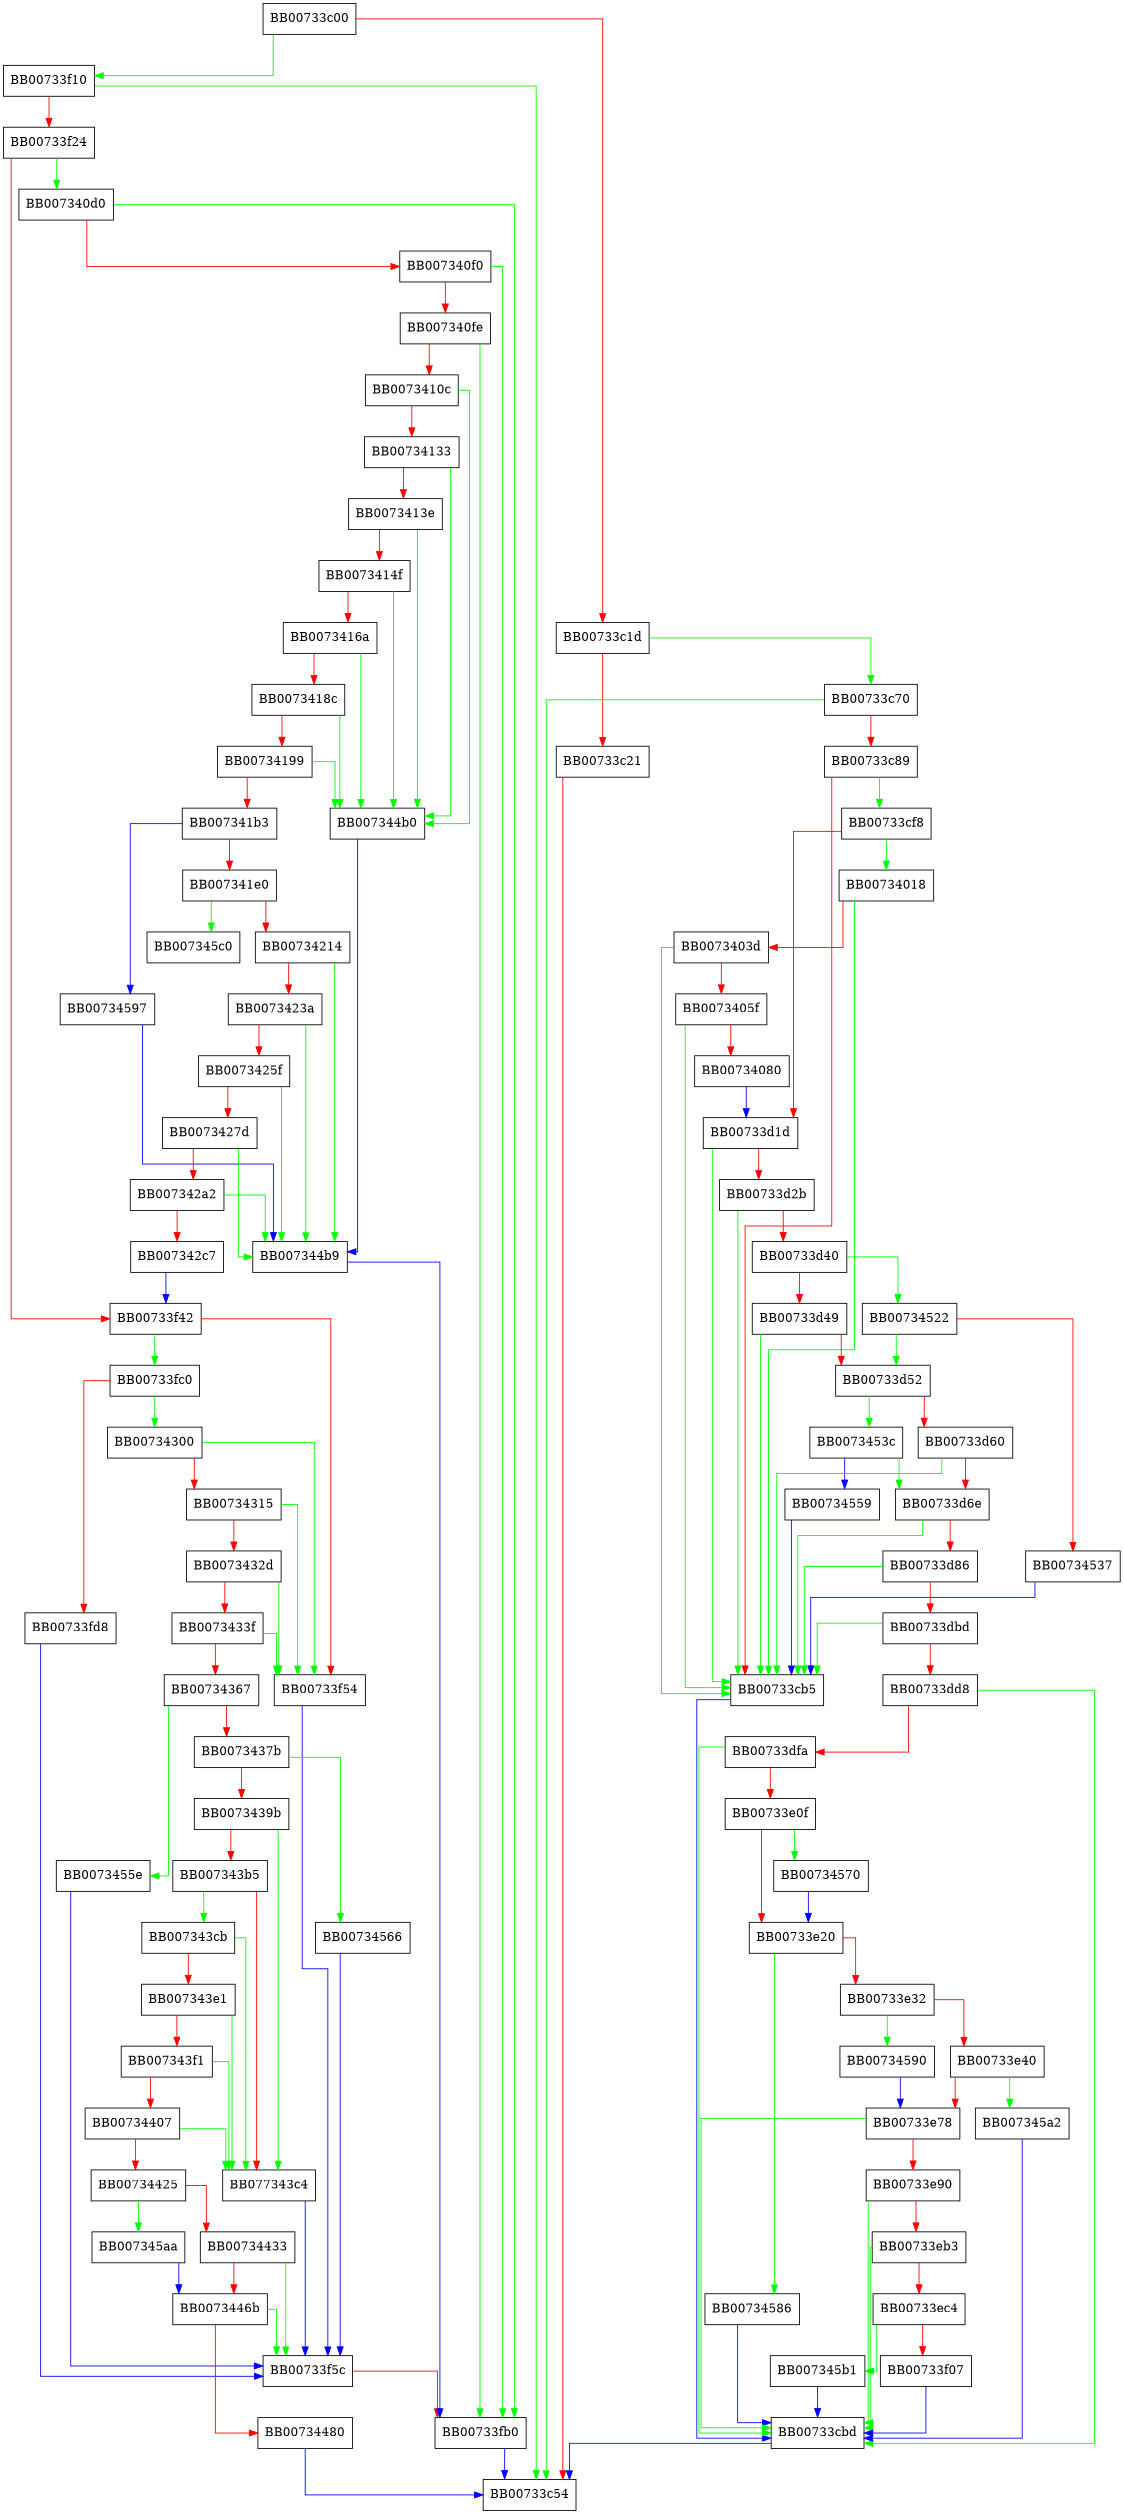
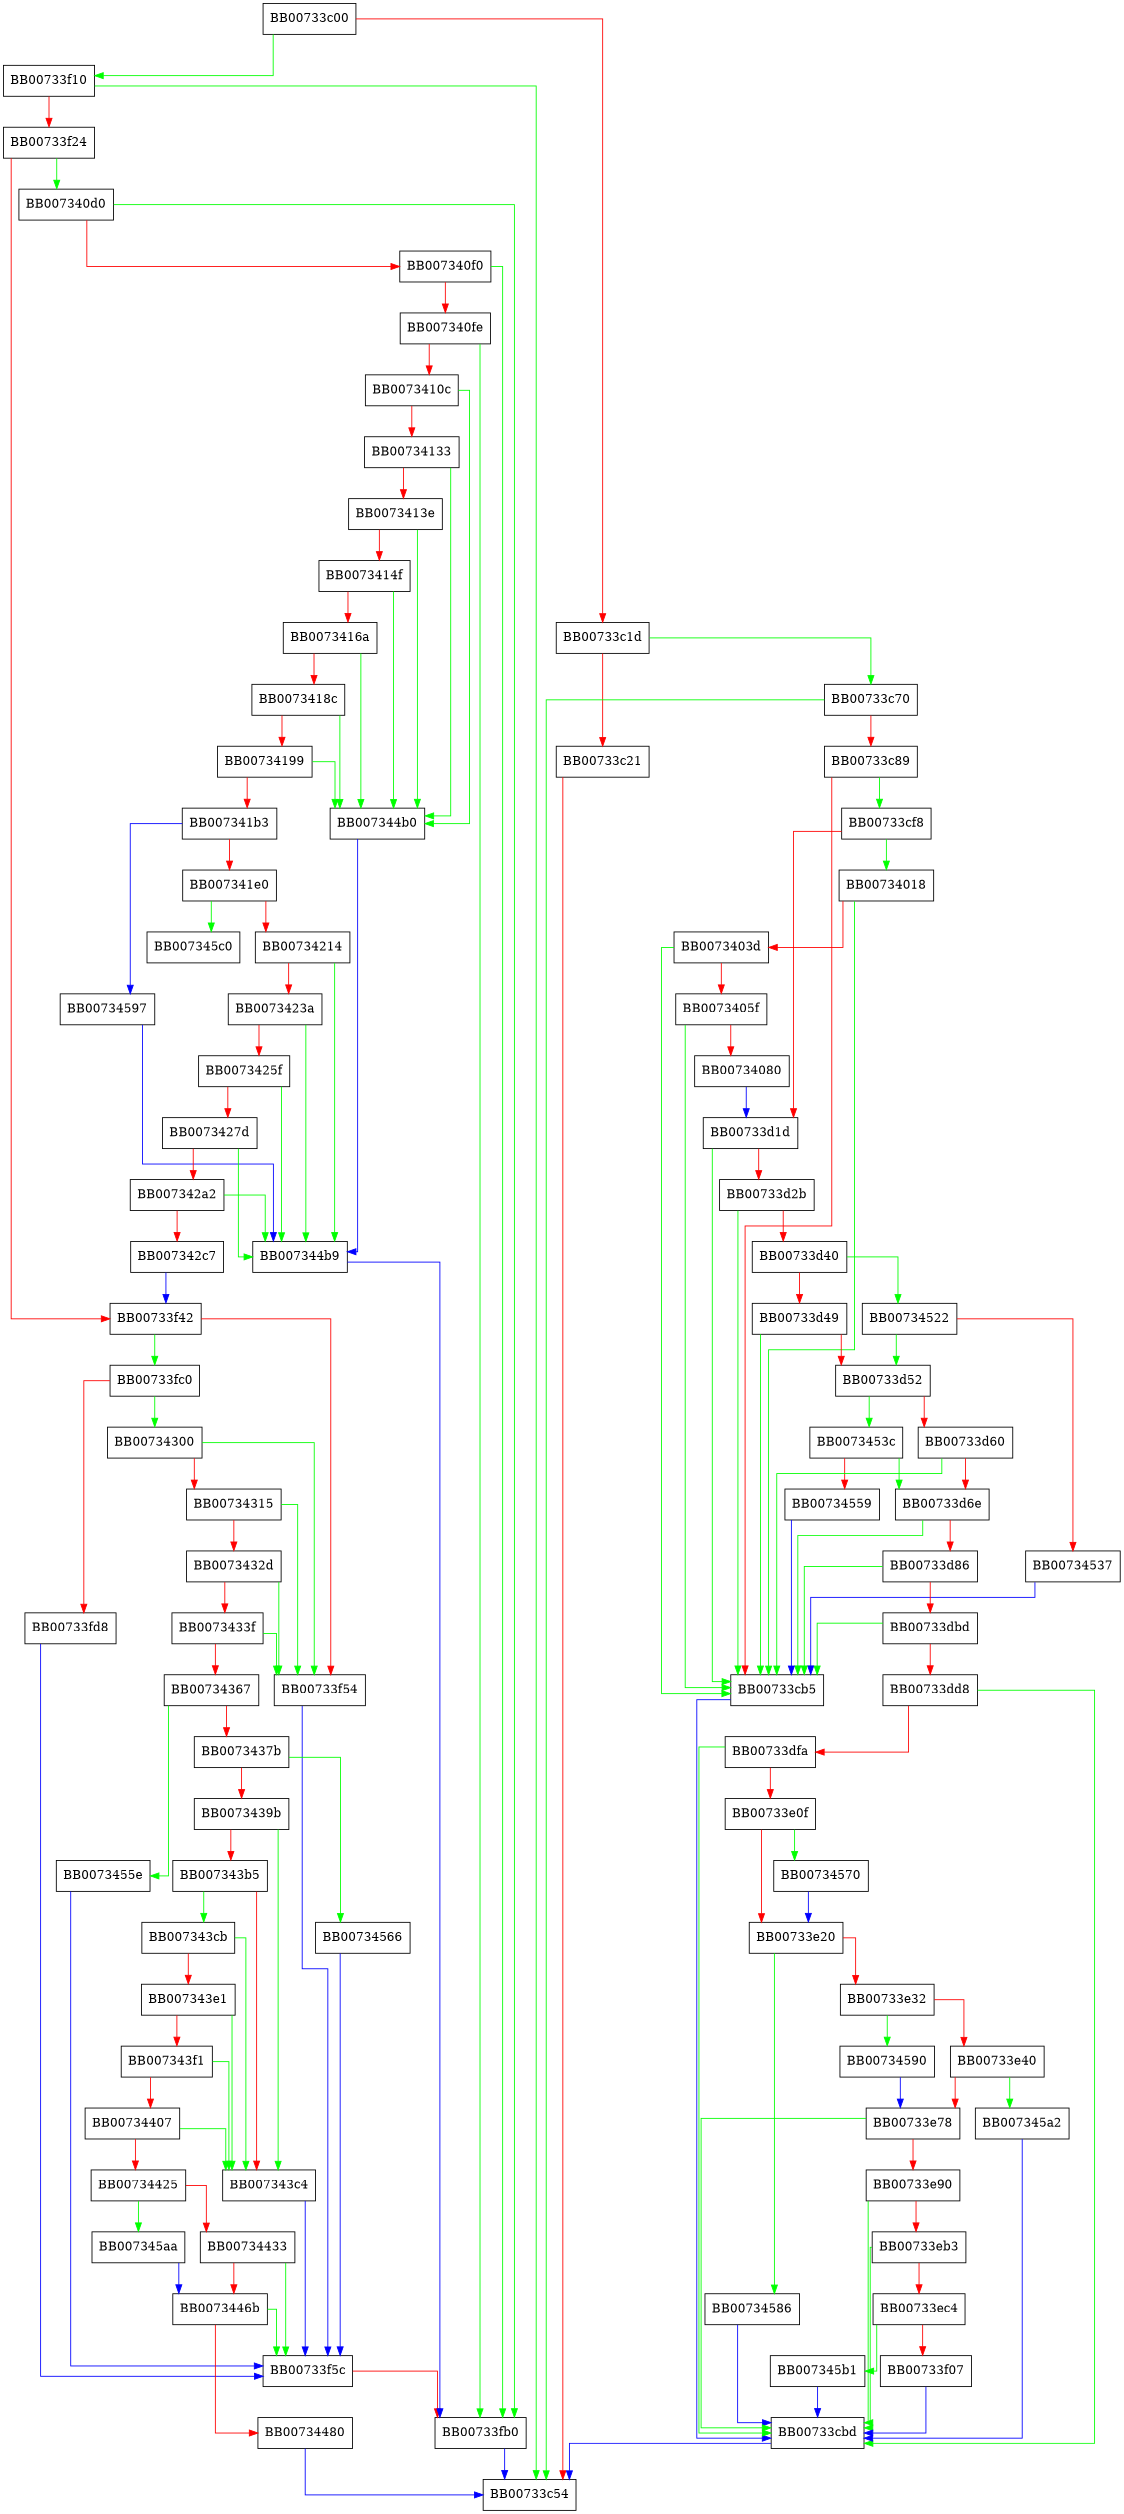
(845, 1468) -> (845, 1468)
(269, 2185) -> (269, 2185)
